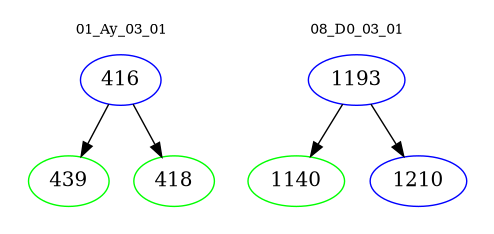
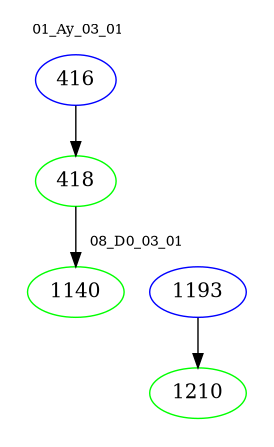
(330, 124) -> (76, 237)
(69, 181) -> none
(418, 181) -> (198, 393)
